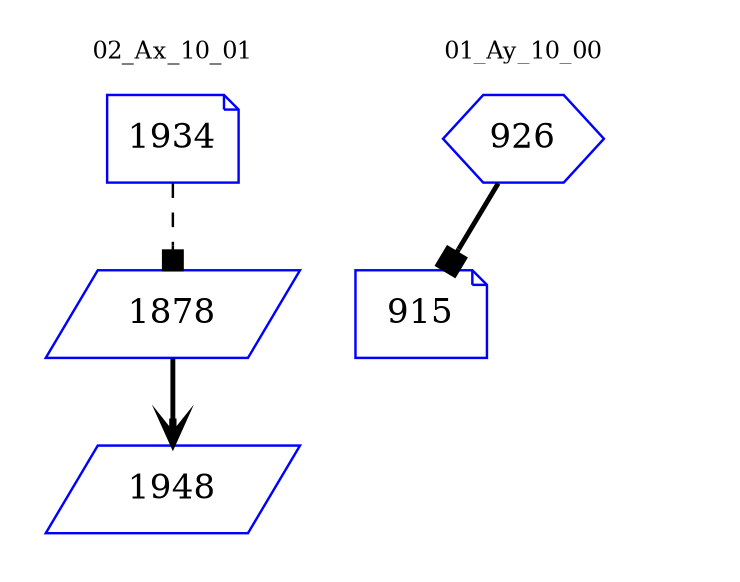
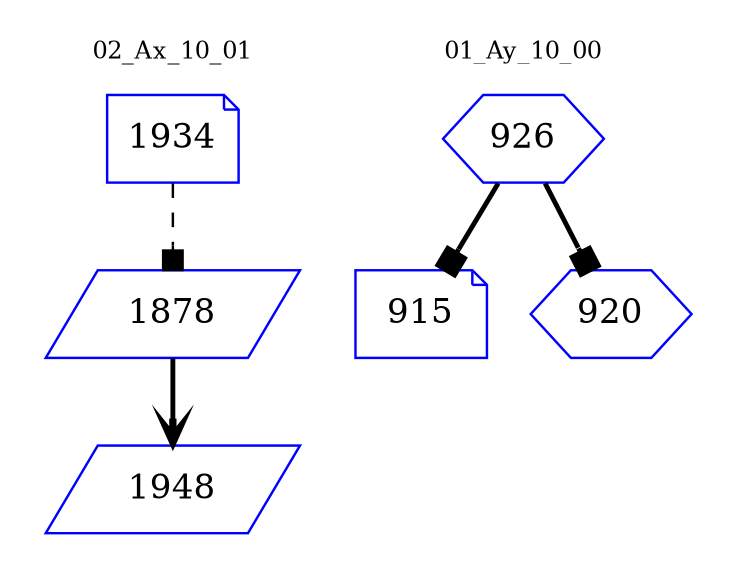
none -> (611, 314)
